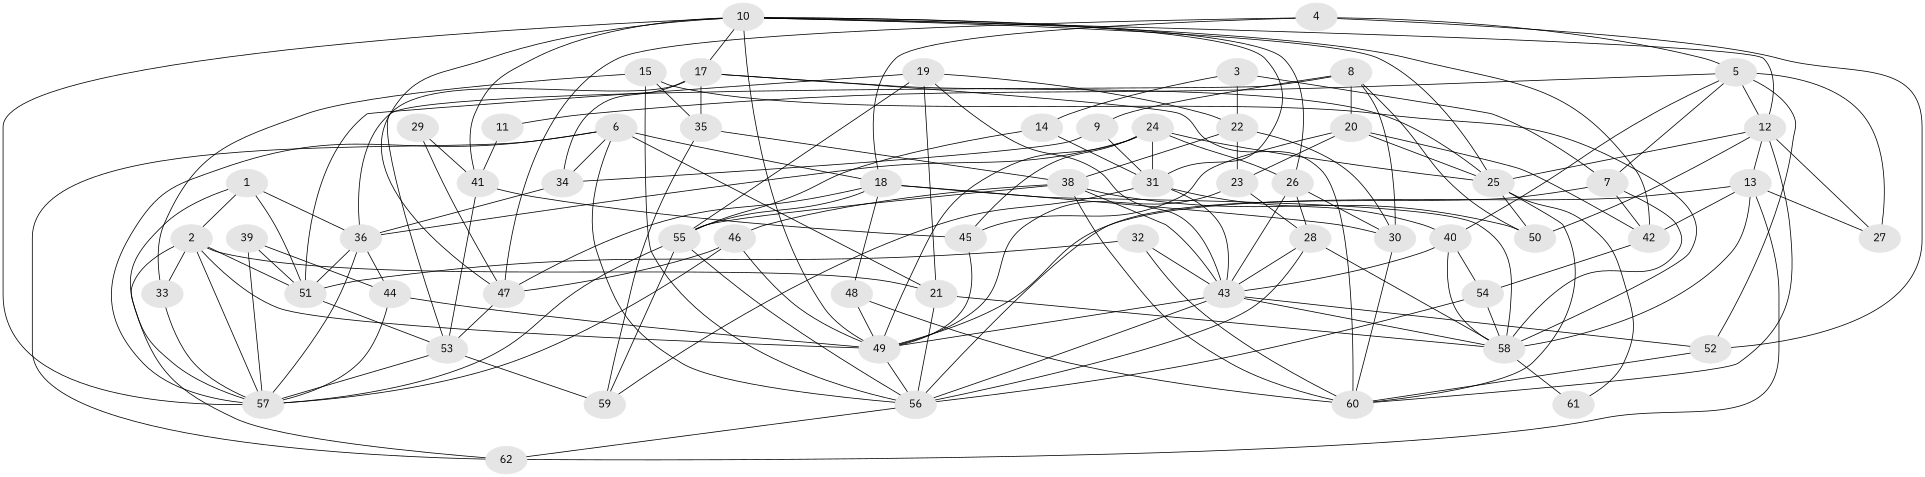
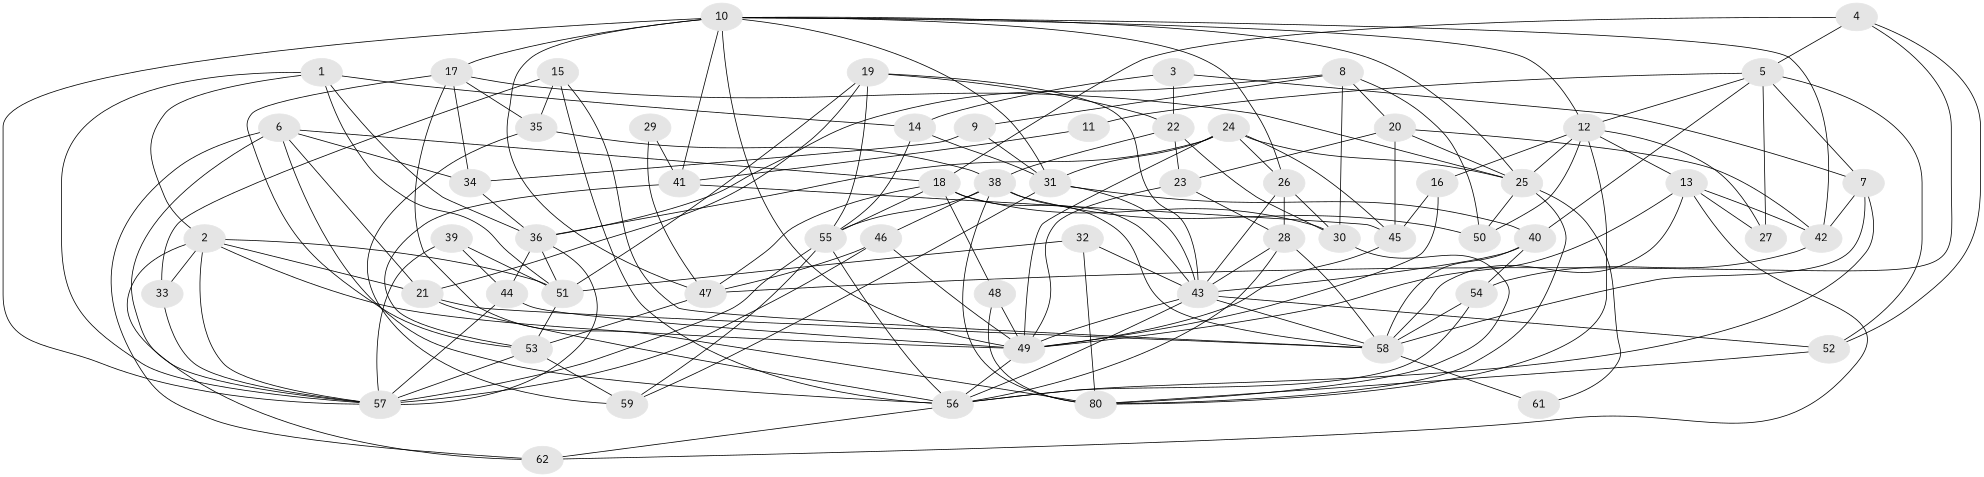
none -> (618, 104)
none -> (1437, 183)
(1353, 405) -> (1096, 405)
